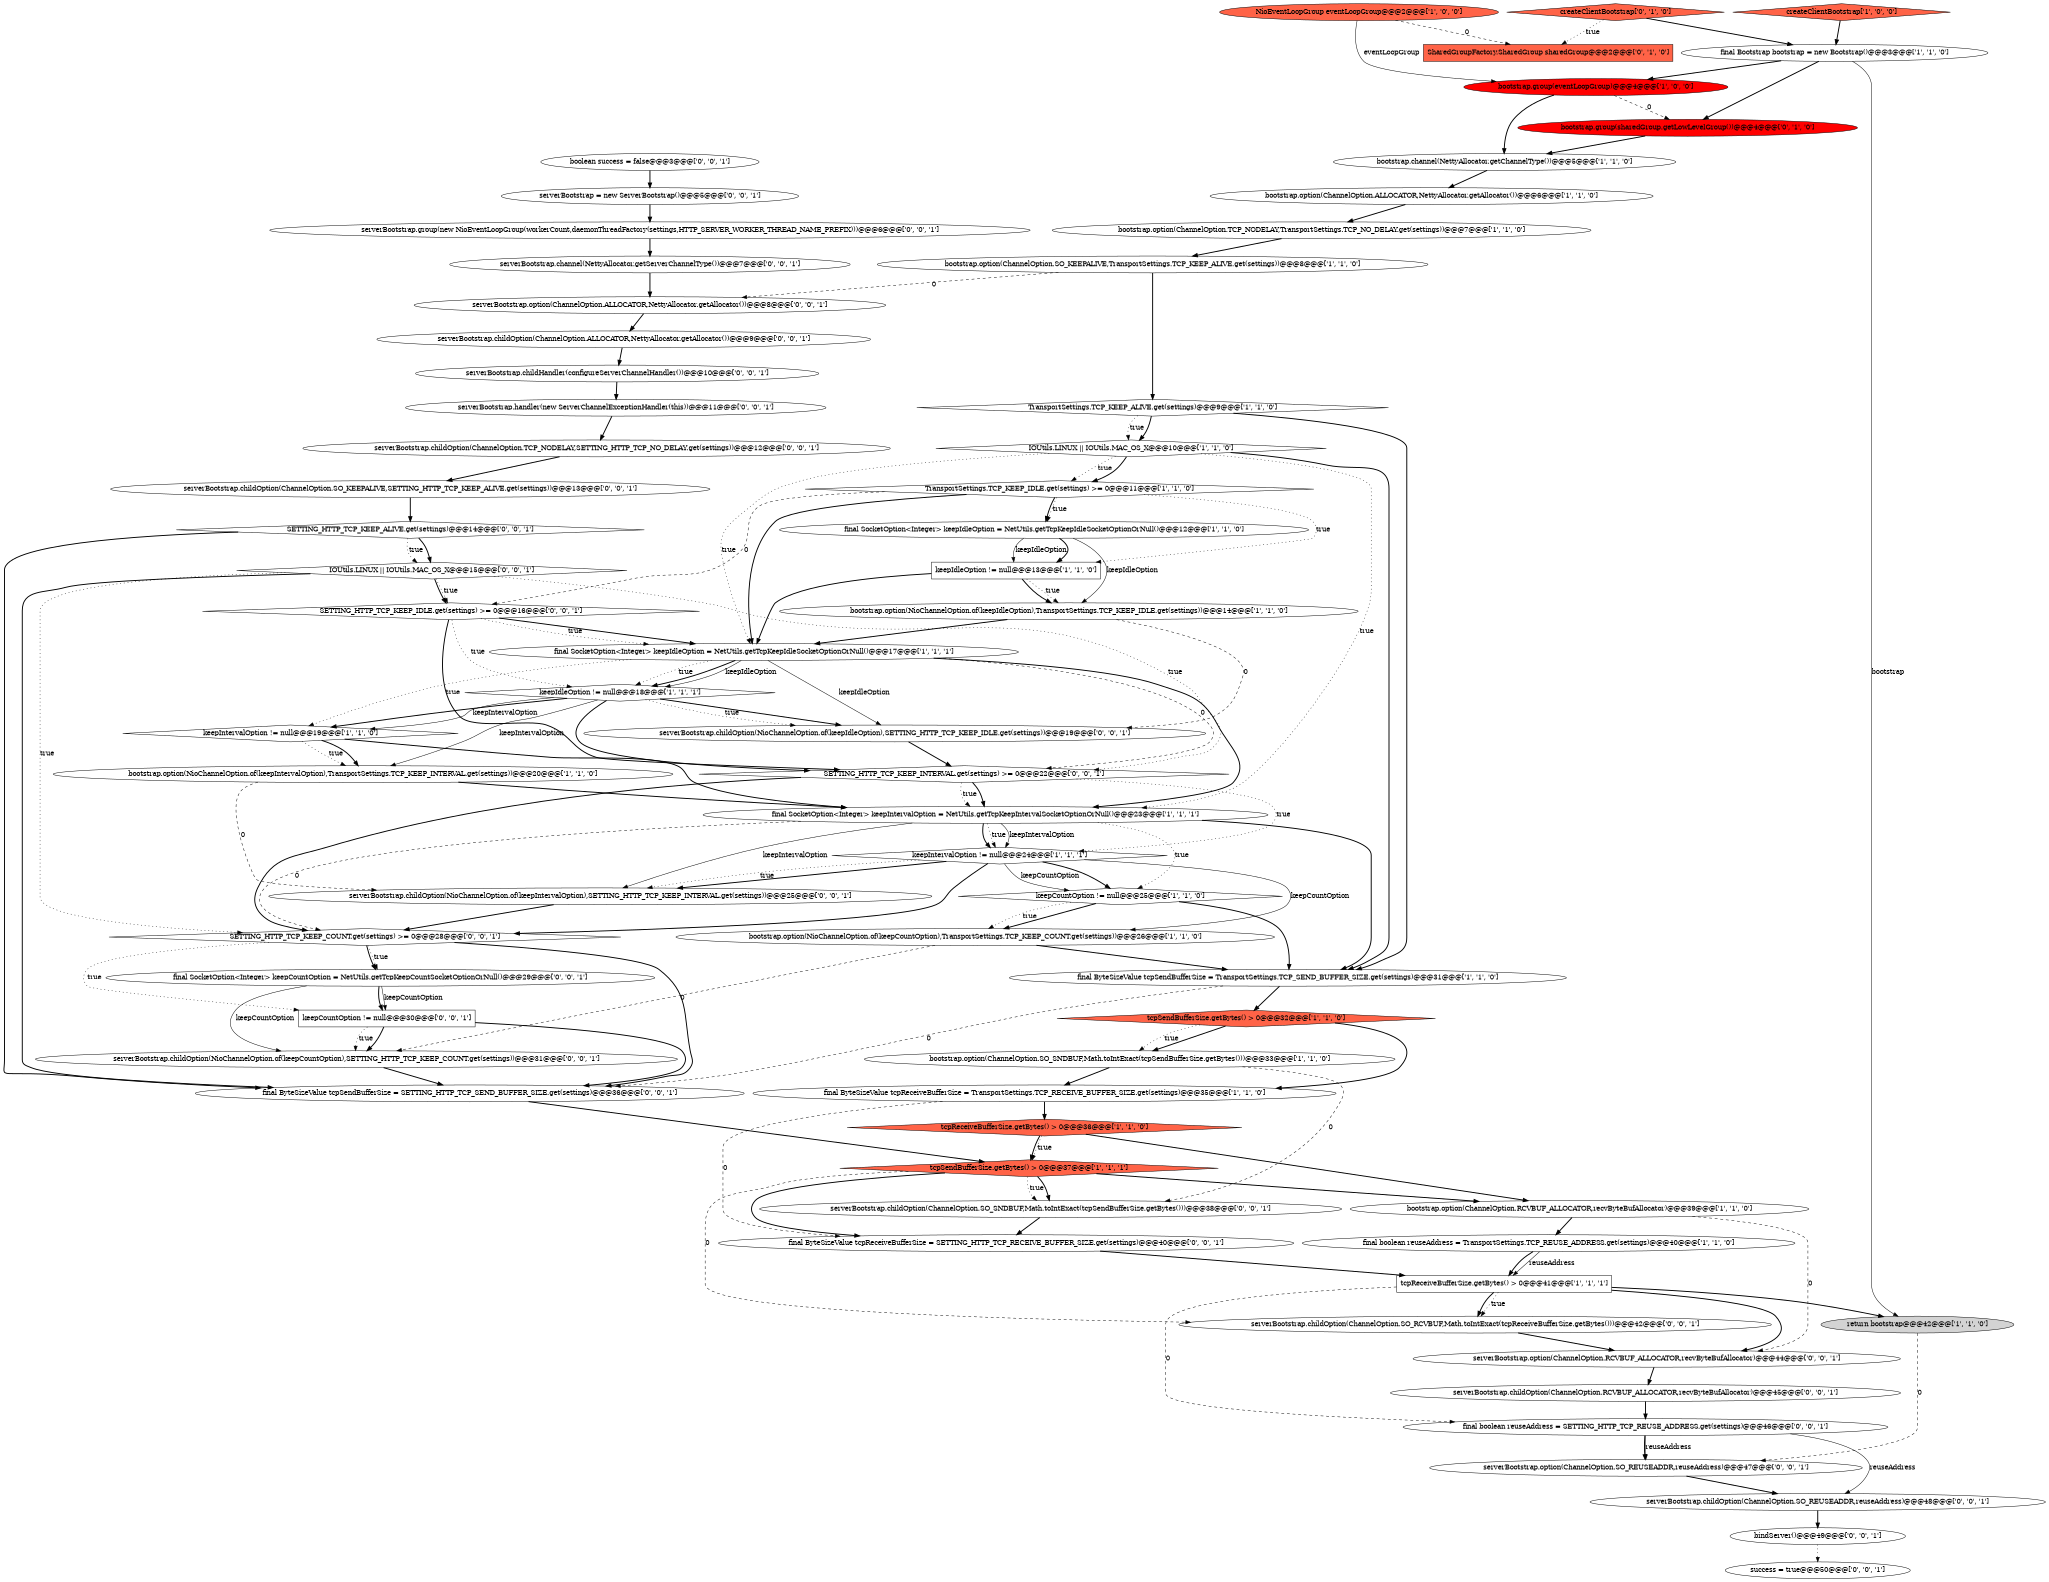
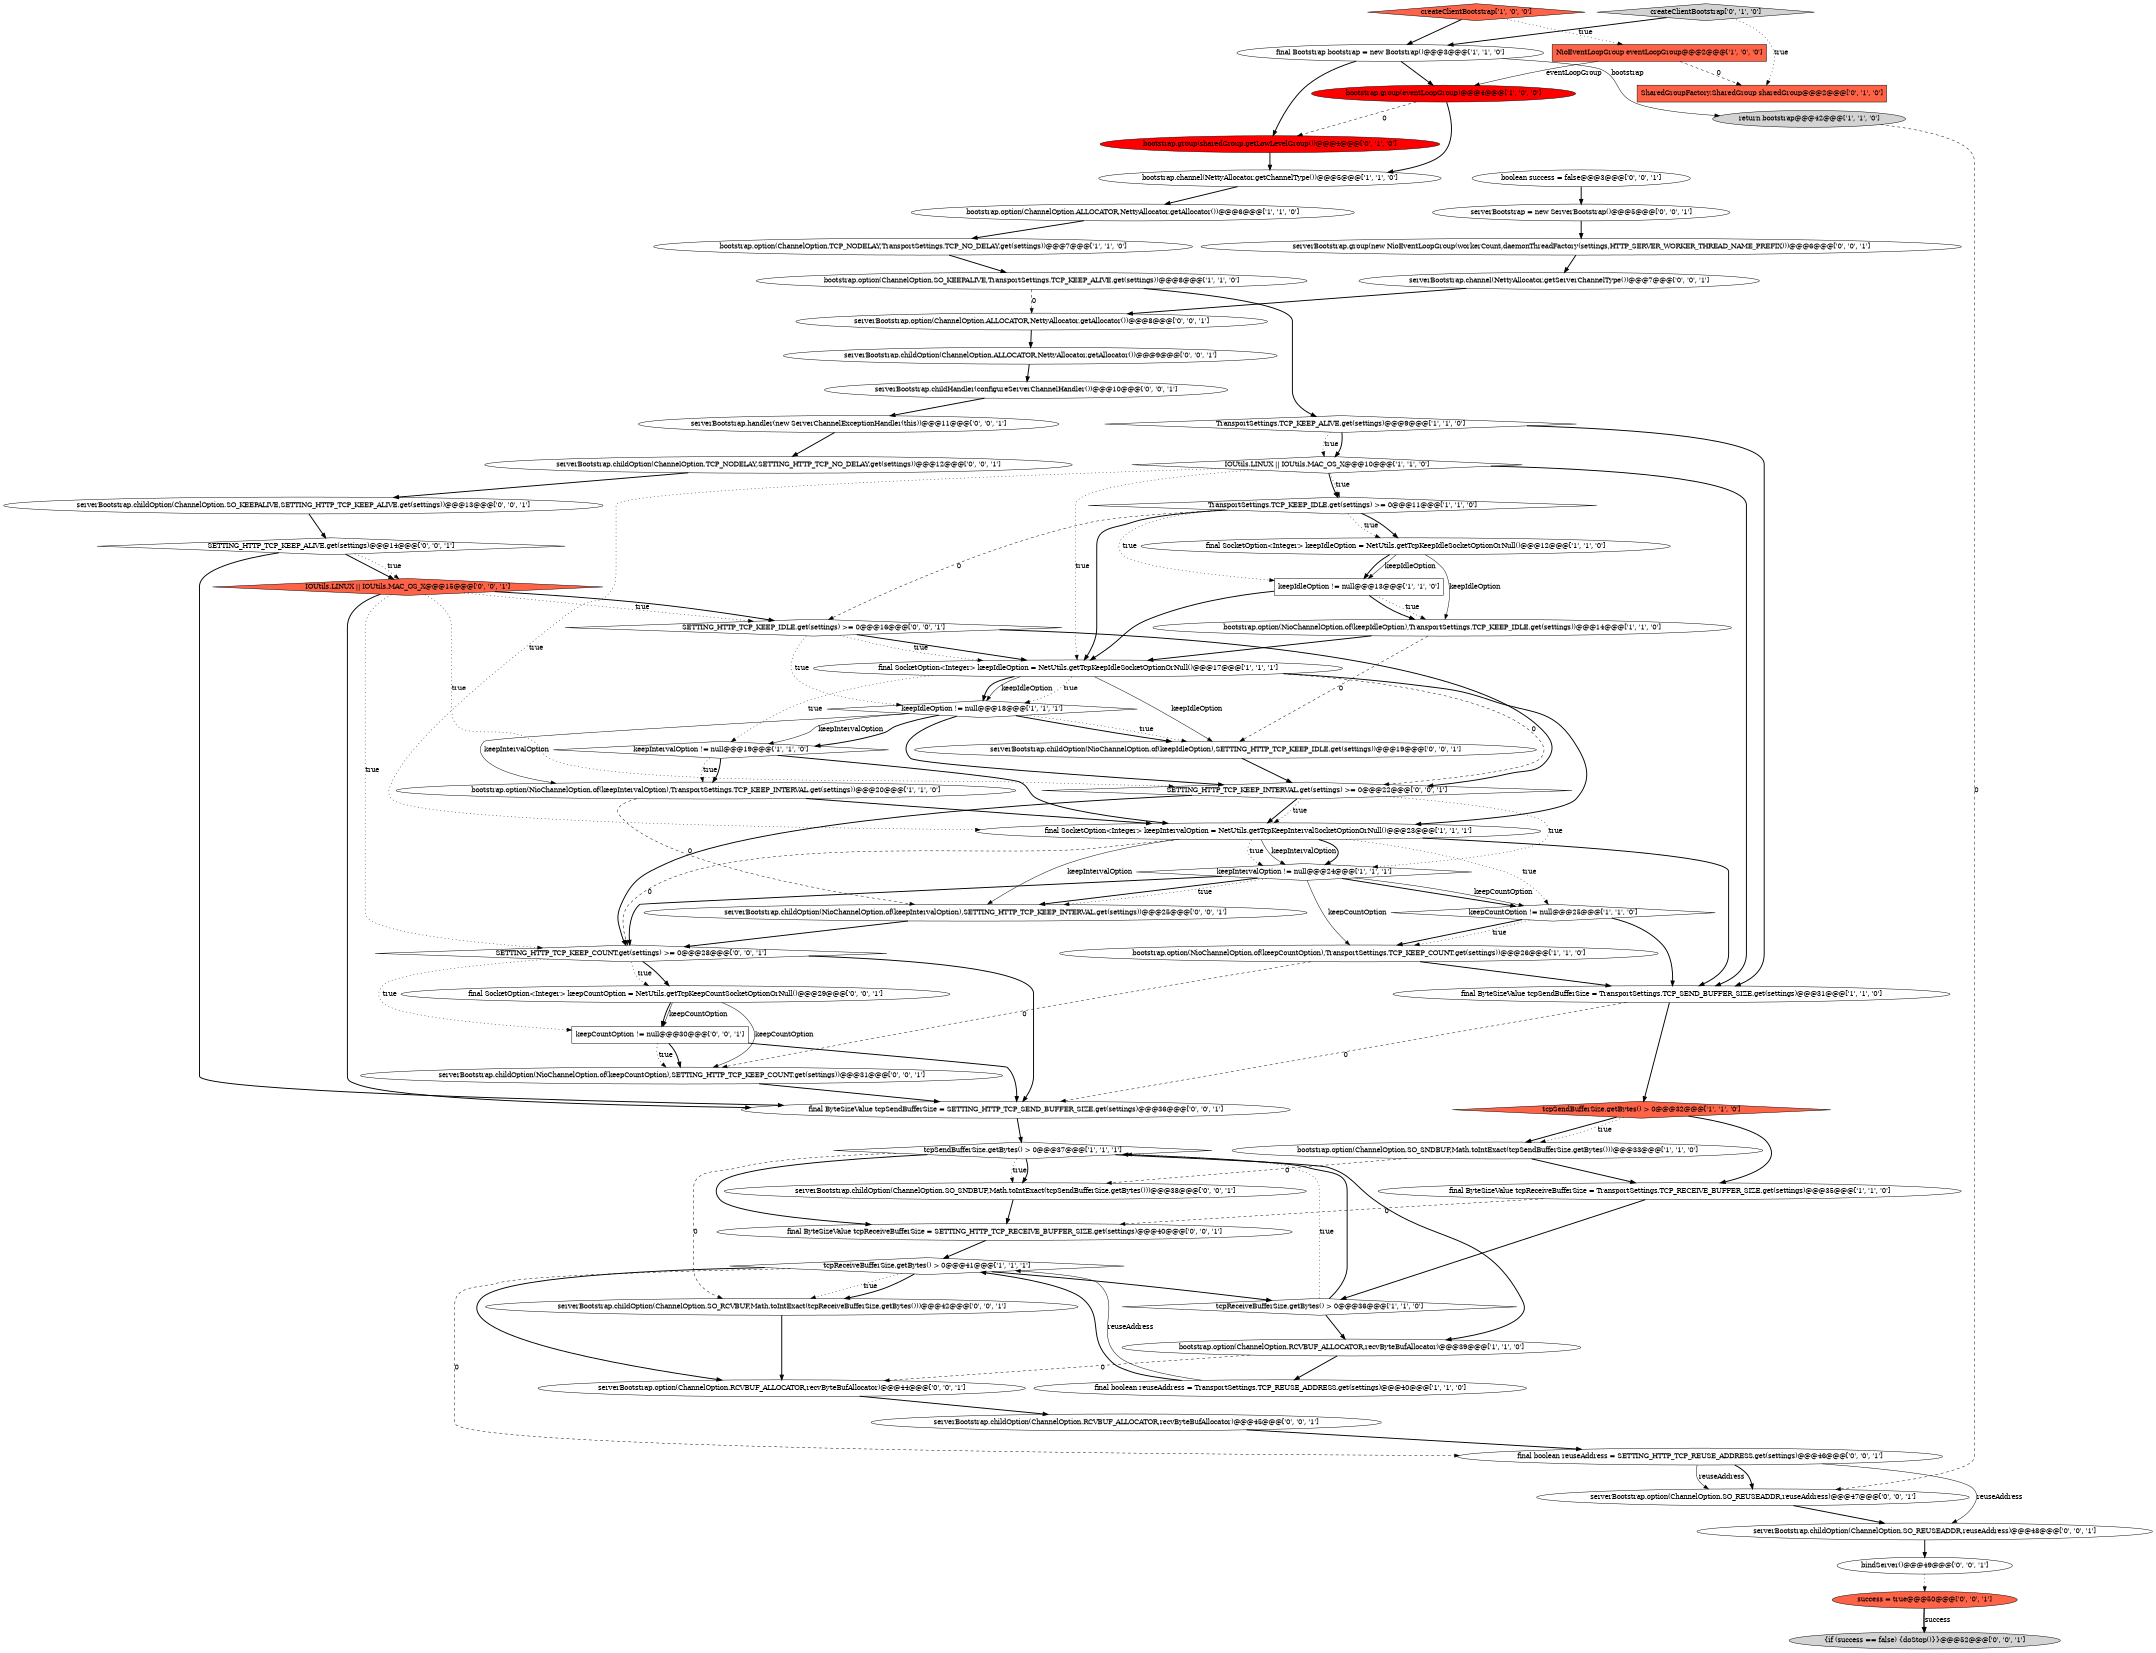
(1359, 12) -> (1659, 53)
(1616, 12) -> (1706, 12)
none -> (1552, 29)
(432, 571) -> (408, 587)
(1045, 1128) -> (1320, 1307)
(1029, 1168) -> (1023, 1150)
(1504, 1284) -> (927, 1266)
(1746, 1296) -> (1129, 1284)
(1818, 1570) -> (1925, 1600)
none -> (1925, 1641)
